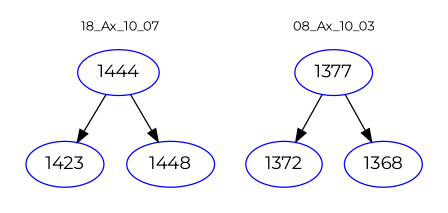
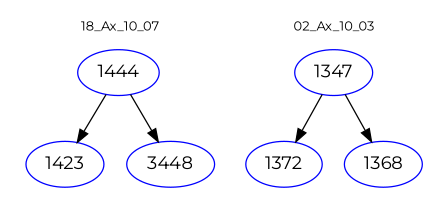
(334, 27) -> (334, 27)
(334, 73) -> (334, 73)
(171, 164) -> (171, 164)
